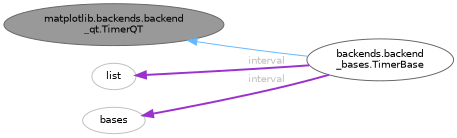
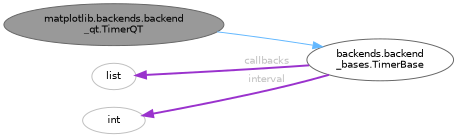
(252, 50) -> (265, 38)
(265, 61) -> (265, 61)
(114, 120) -> (114, 120)
